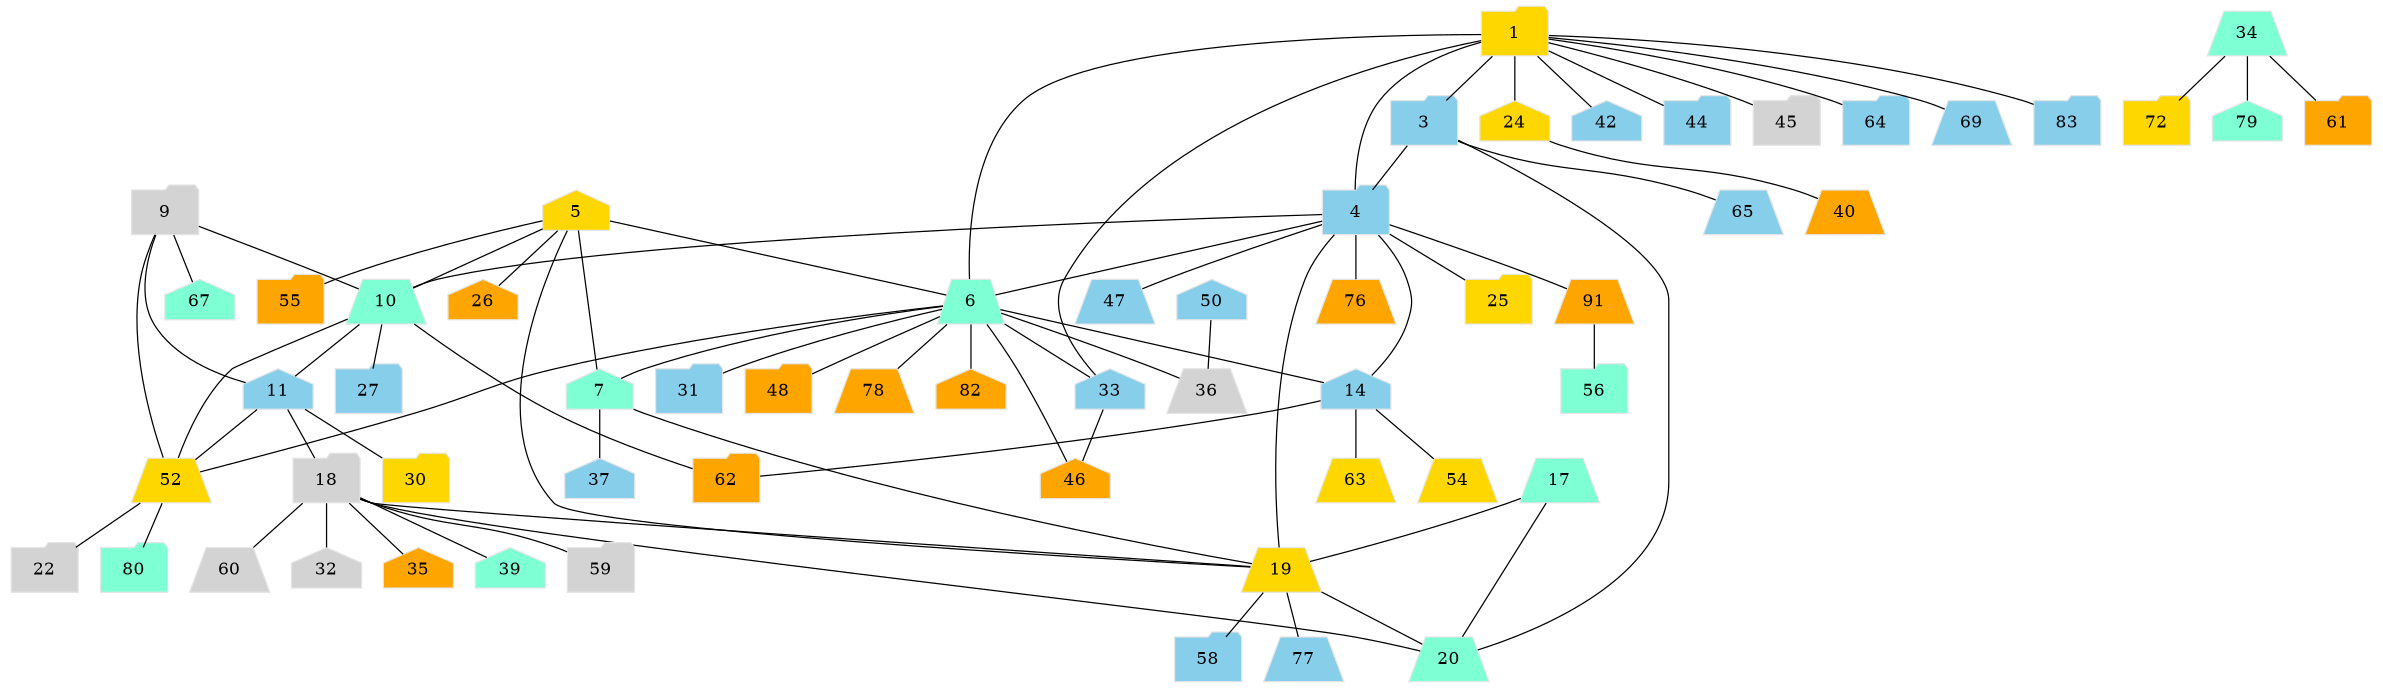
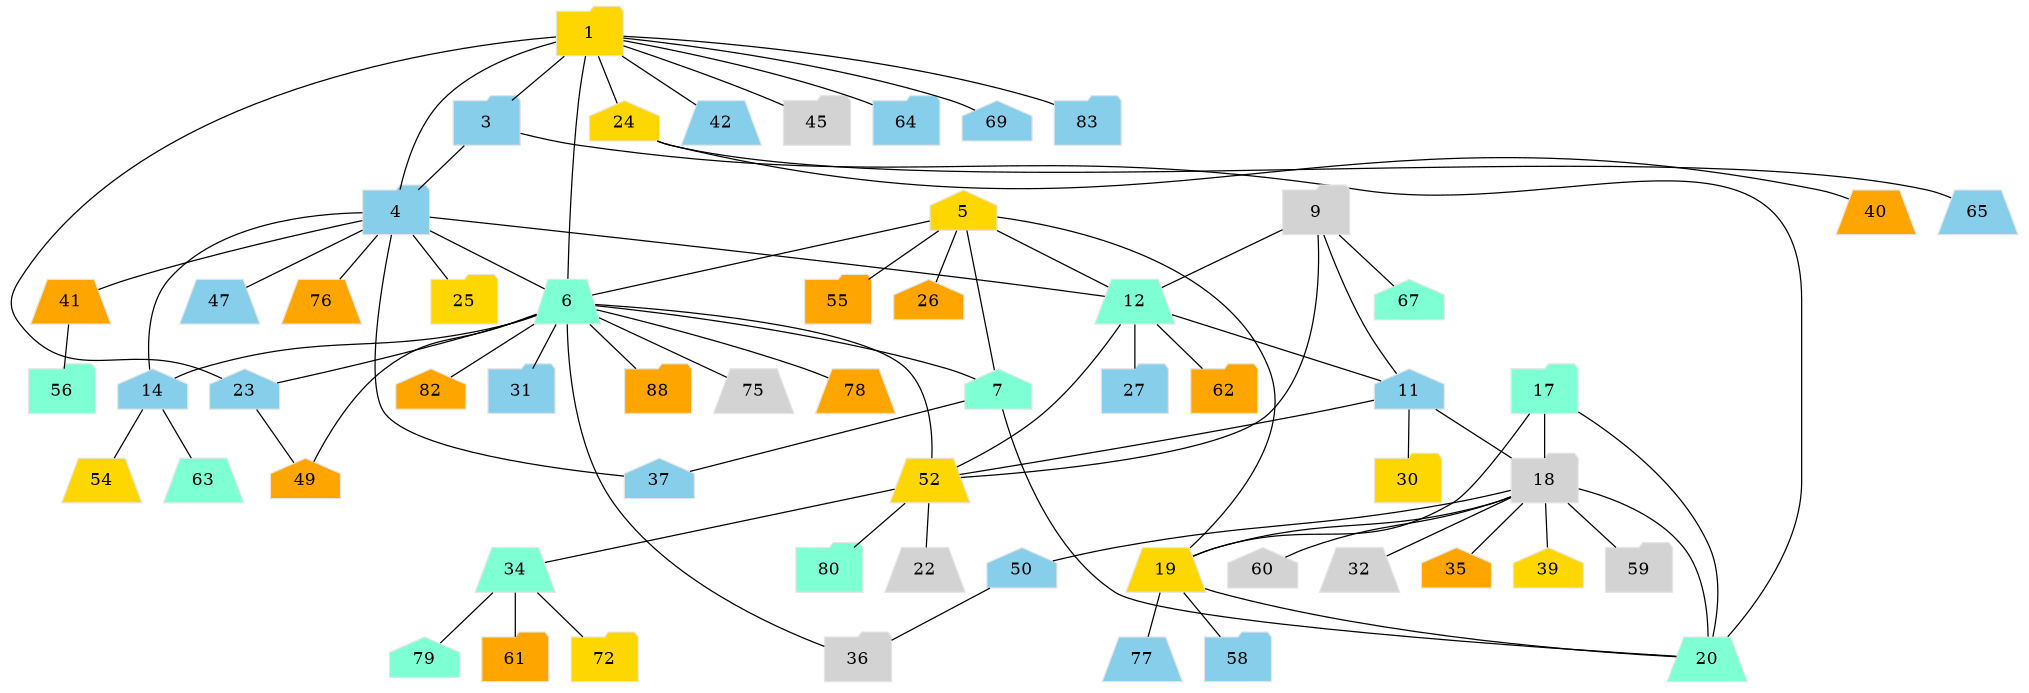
(1607, 123) -> (721, 123)
(1697, 123) -> none
(1972, 123) -> (997, 123)
(1587, 170) -> (1467, 167)
(386, 302) -> (1135, 302)
(1594, 302) -> (71, 302)
(1281, 385) -> (413, 432)
none -> (754, 391)
(779, 391) -> (658, 391)
(1110, 391) -> (245, 391)
(1207, 391) -> (858, 659)
none -> (1545, 436)
(1041, 445) -> none
(1075, 481) -> (305, 481)
(1356, 481) -> (204, 481)
(1560, 481) -> (1545, 391)
(940, 499) -> (1285, 624)
none -> (720, 526)
none -> (1282, 526)
(45, 570) -> (925, 570)
(230, 570) -> (1263, 570)
(327, 570) -> (1360, 570)
(510, 570) -> (1548, 570)
